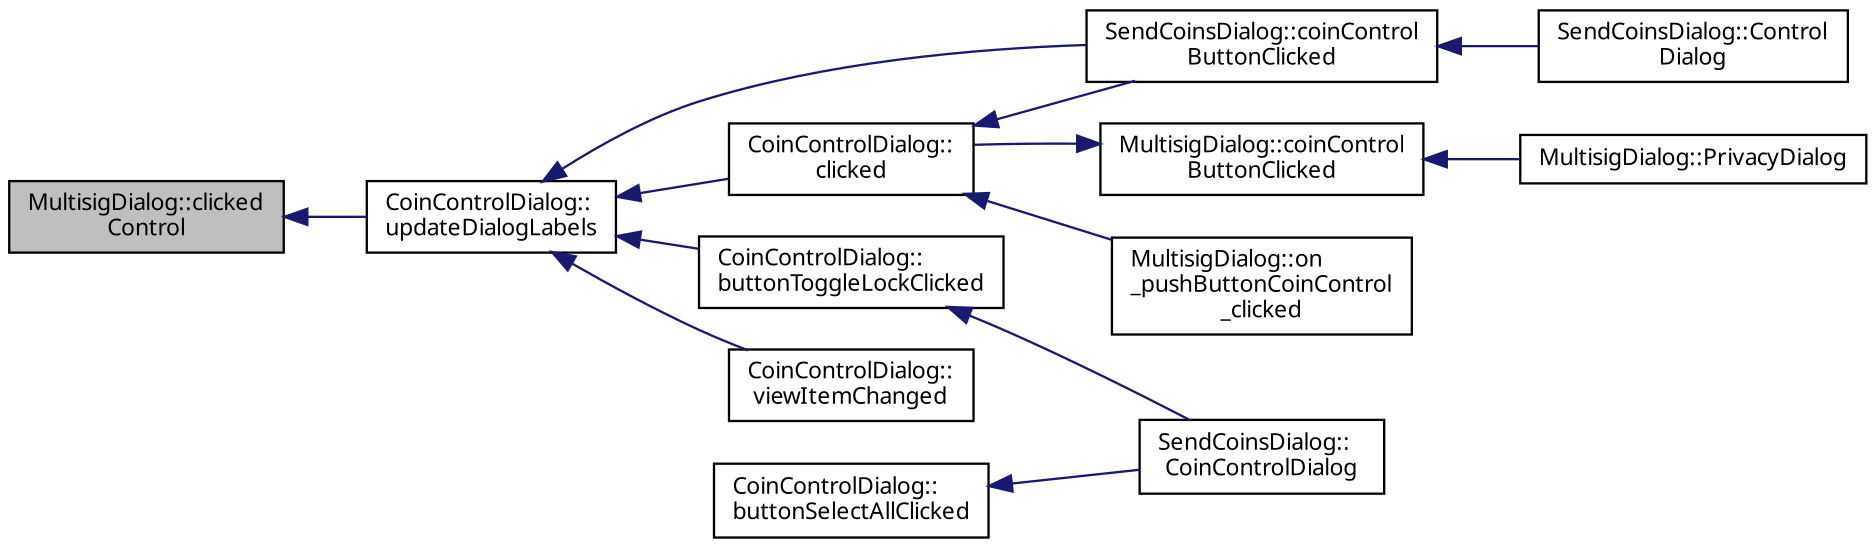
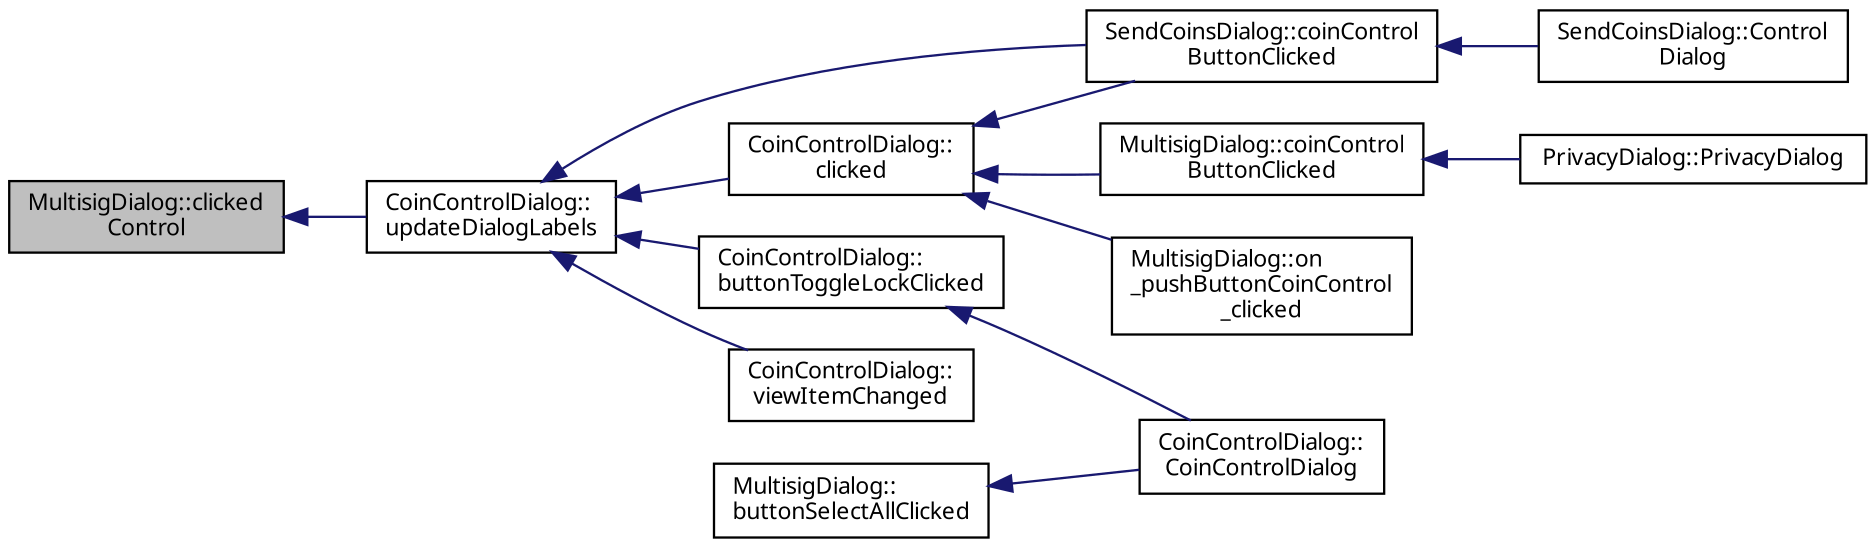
(1025, 144) -> (1049, 175)
(1693, 159) -> (1693, 159)
(1262, 457) -> (1262, 457)
(851, 501) -> (851, 501)
